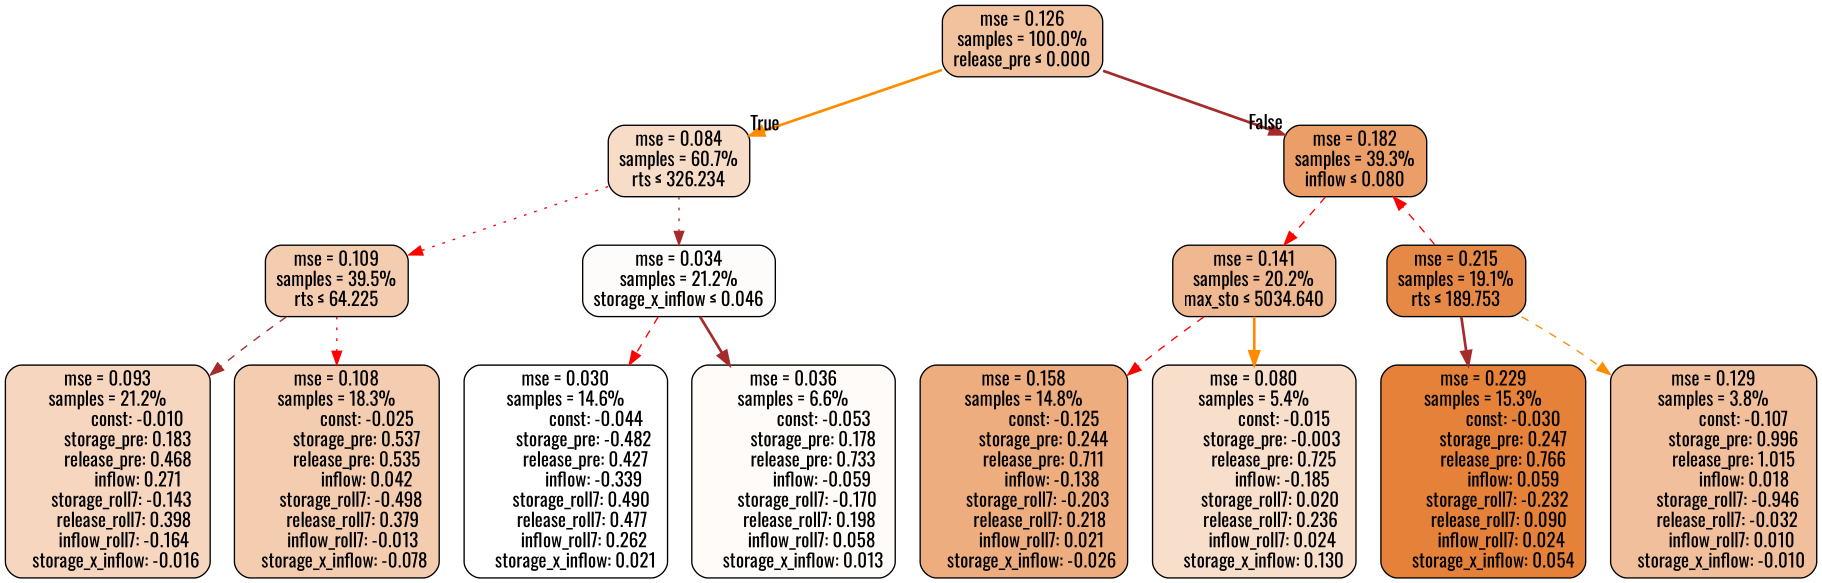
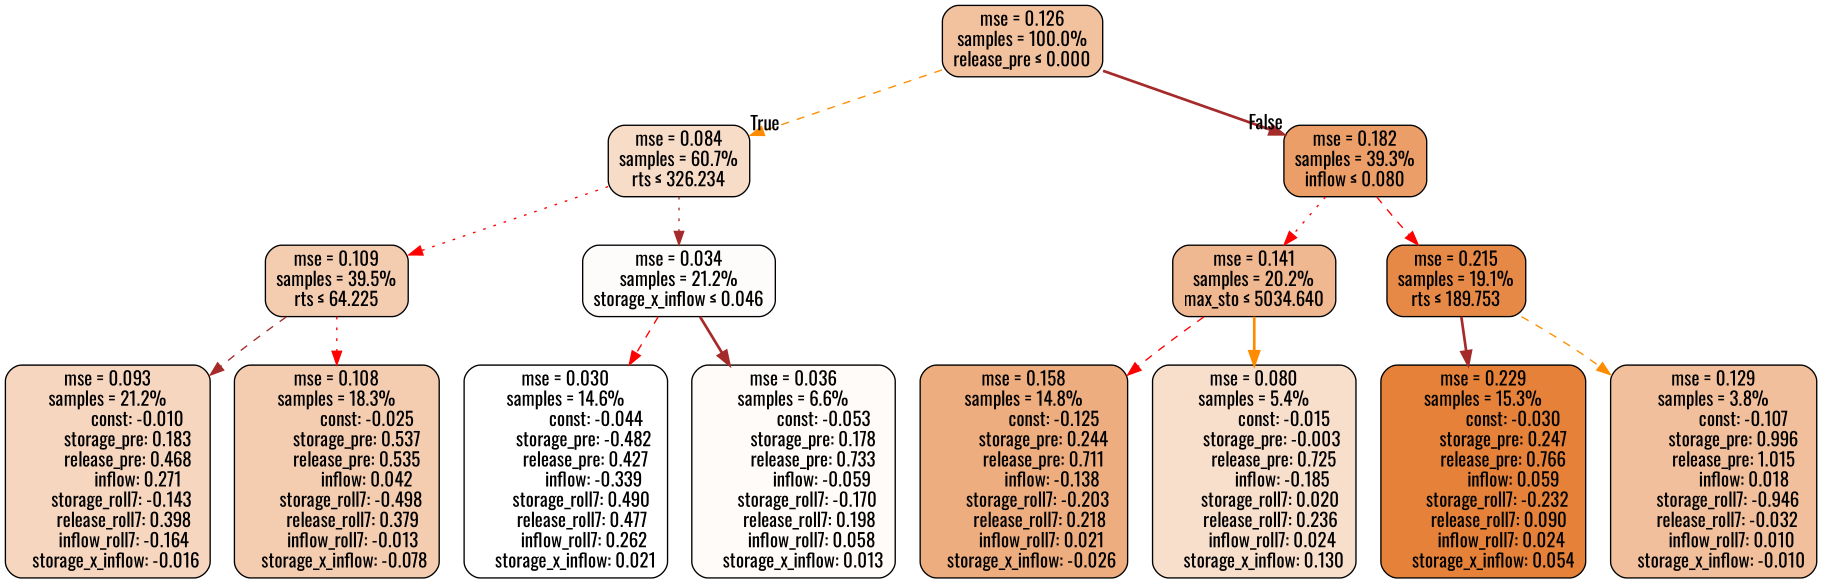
(853, 100) -> (853, 100)
(1309, 216) -> (1309, 216)
(1419, 226) -> (1392, 216)
